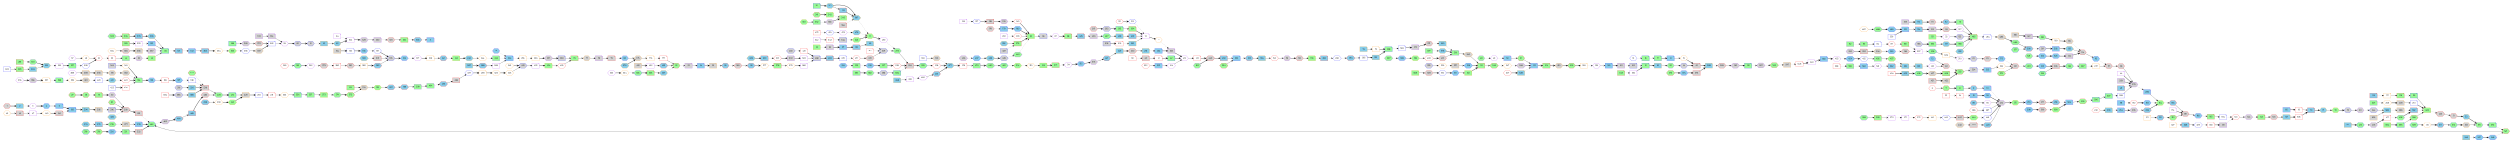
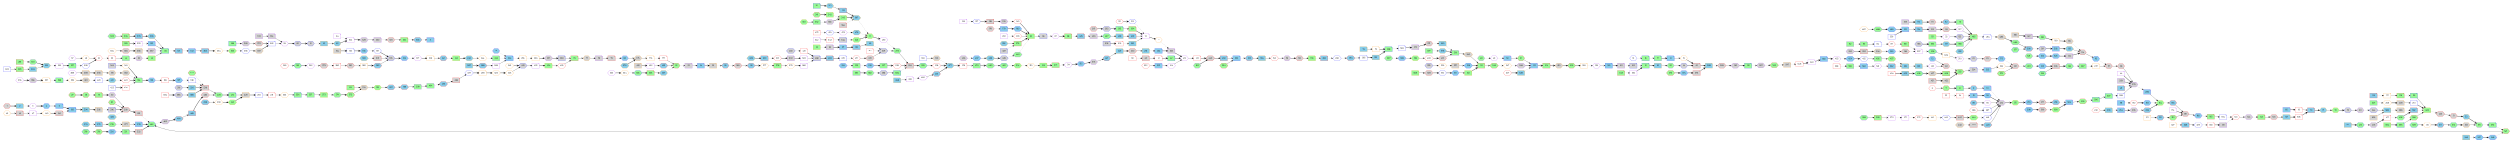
(845, 6) -> (849, 18)
